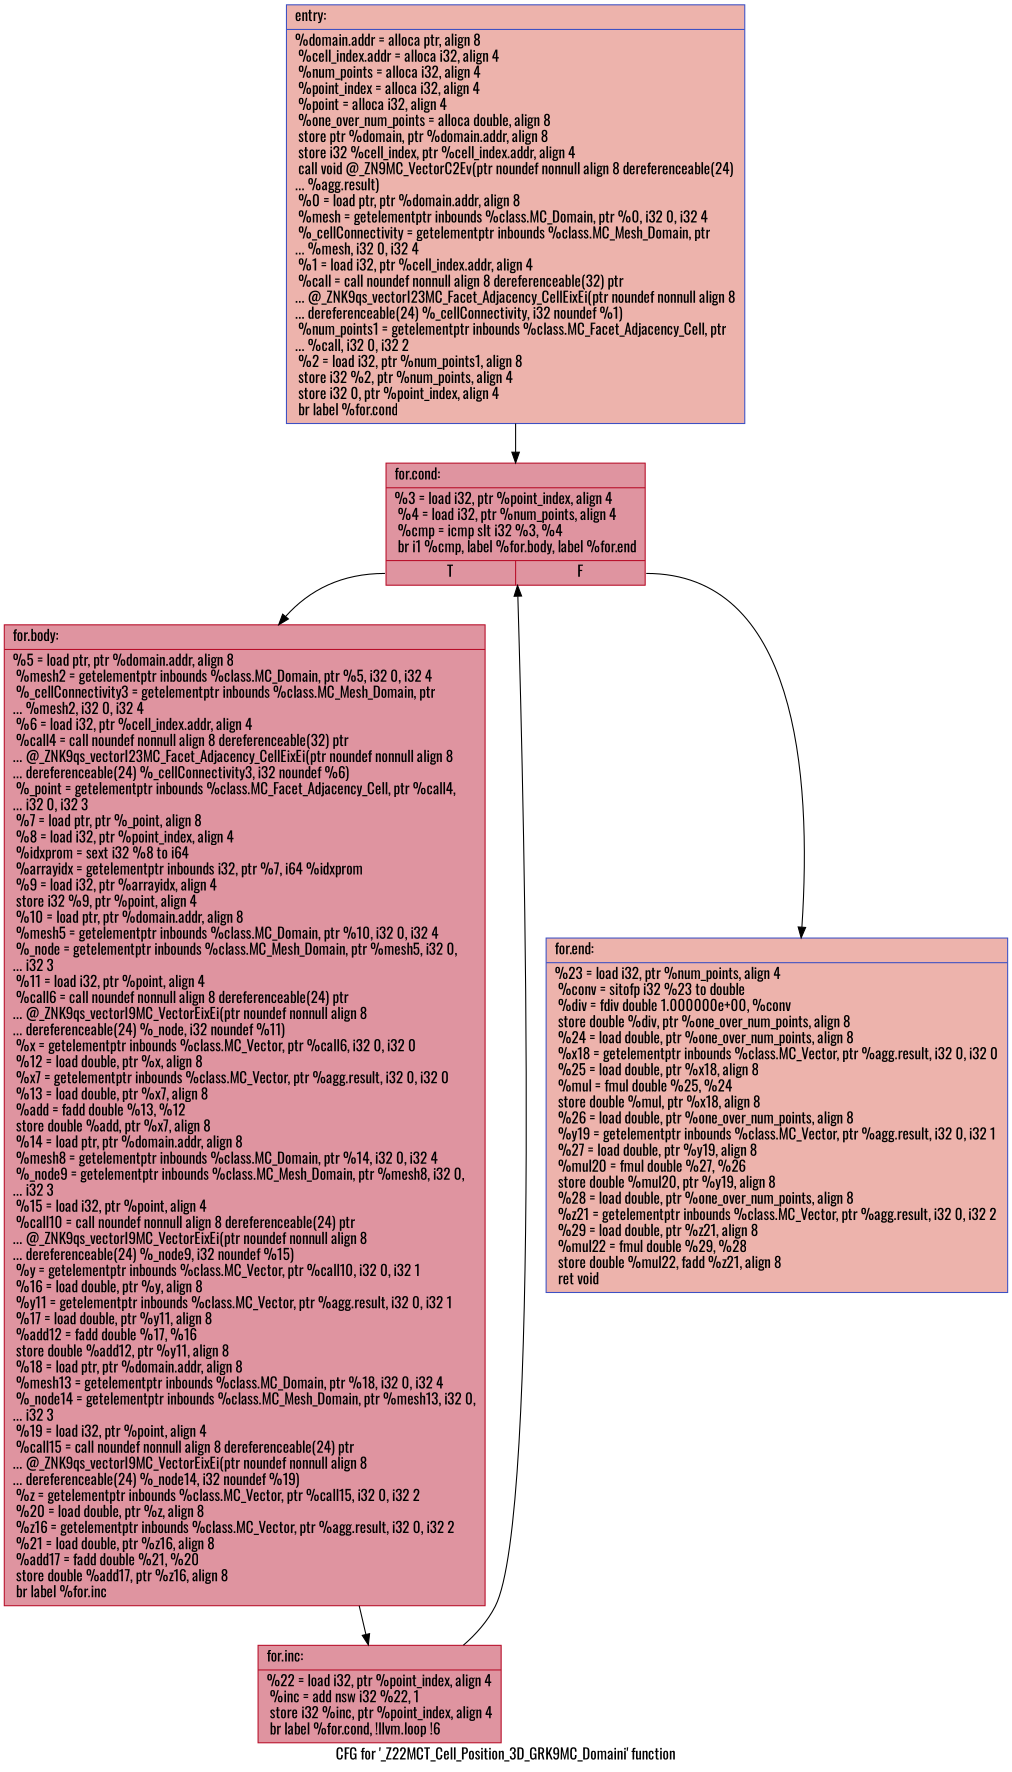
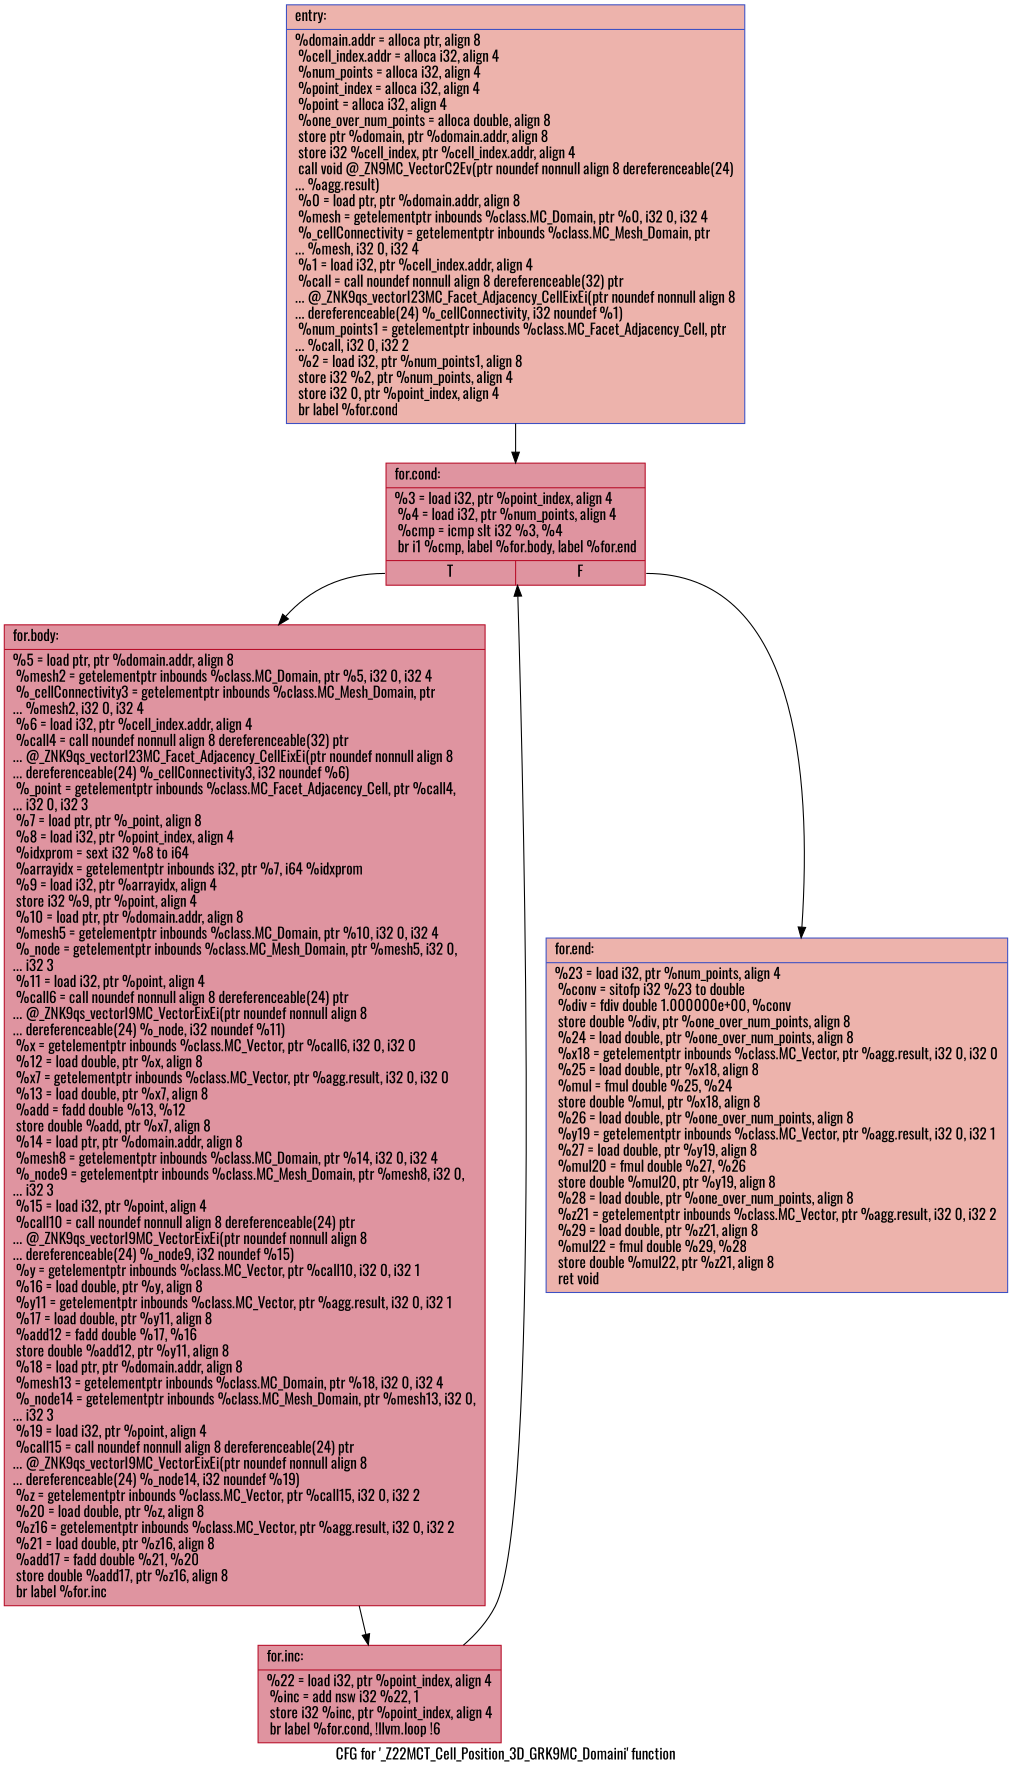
(668, 1264) -> (664, 1264)
